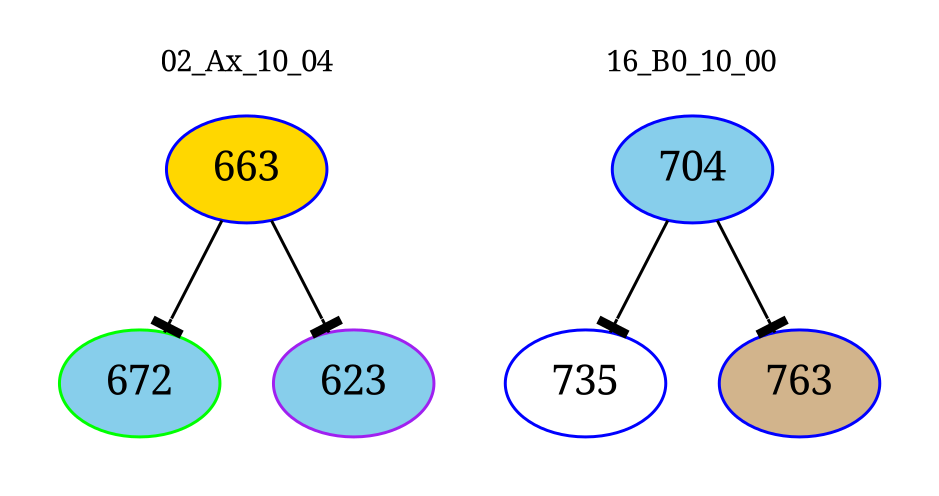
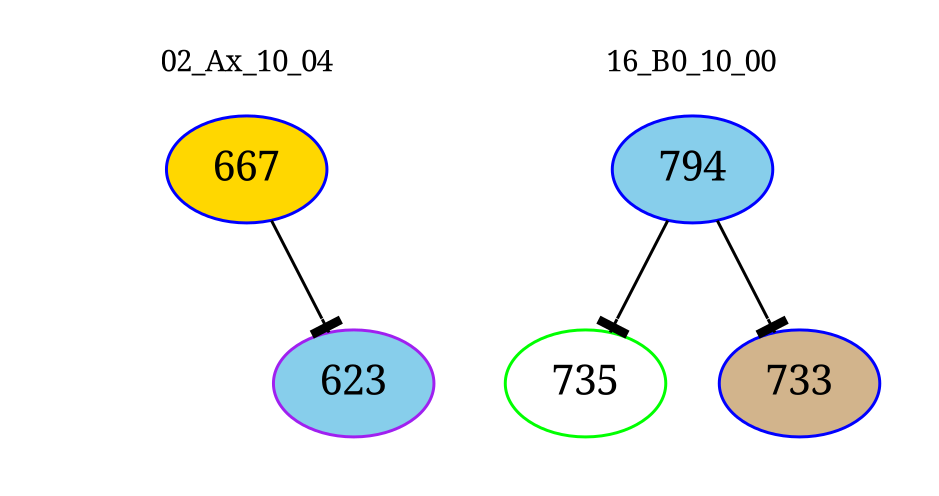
(247, 169) -> (247, 169)
(693, 169) -> (693, 169)
(140, 383) -> none
(586, 383) -> (586, 383)
(800, 383) -> (800, 383)
